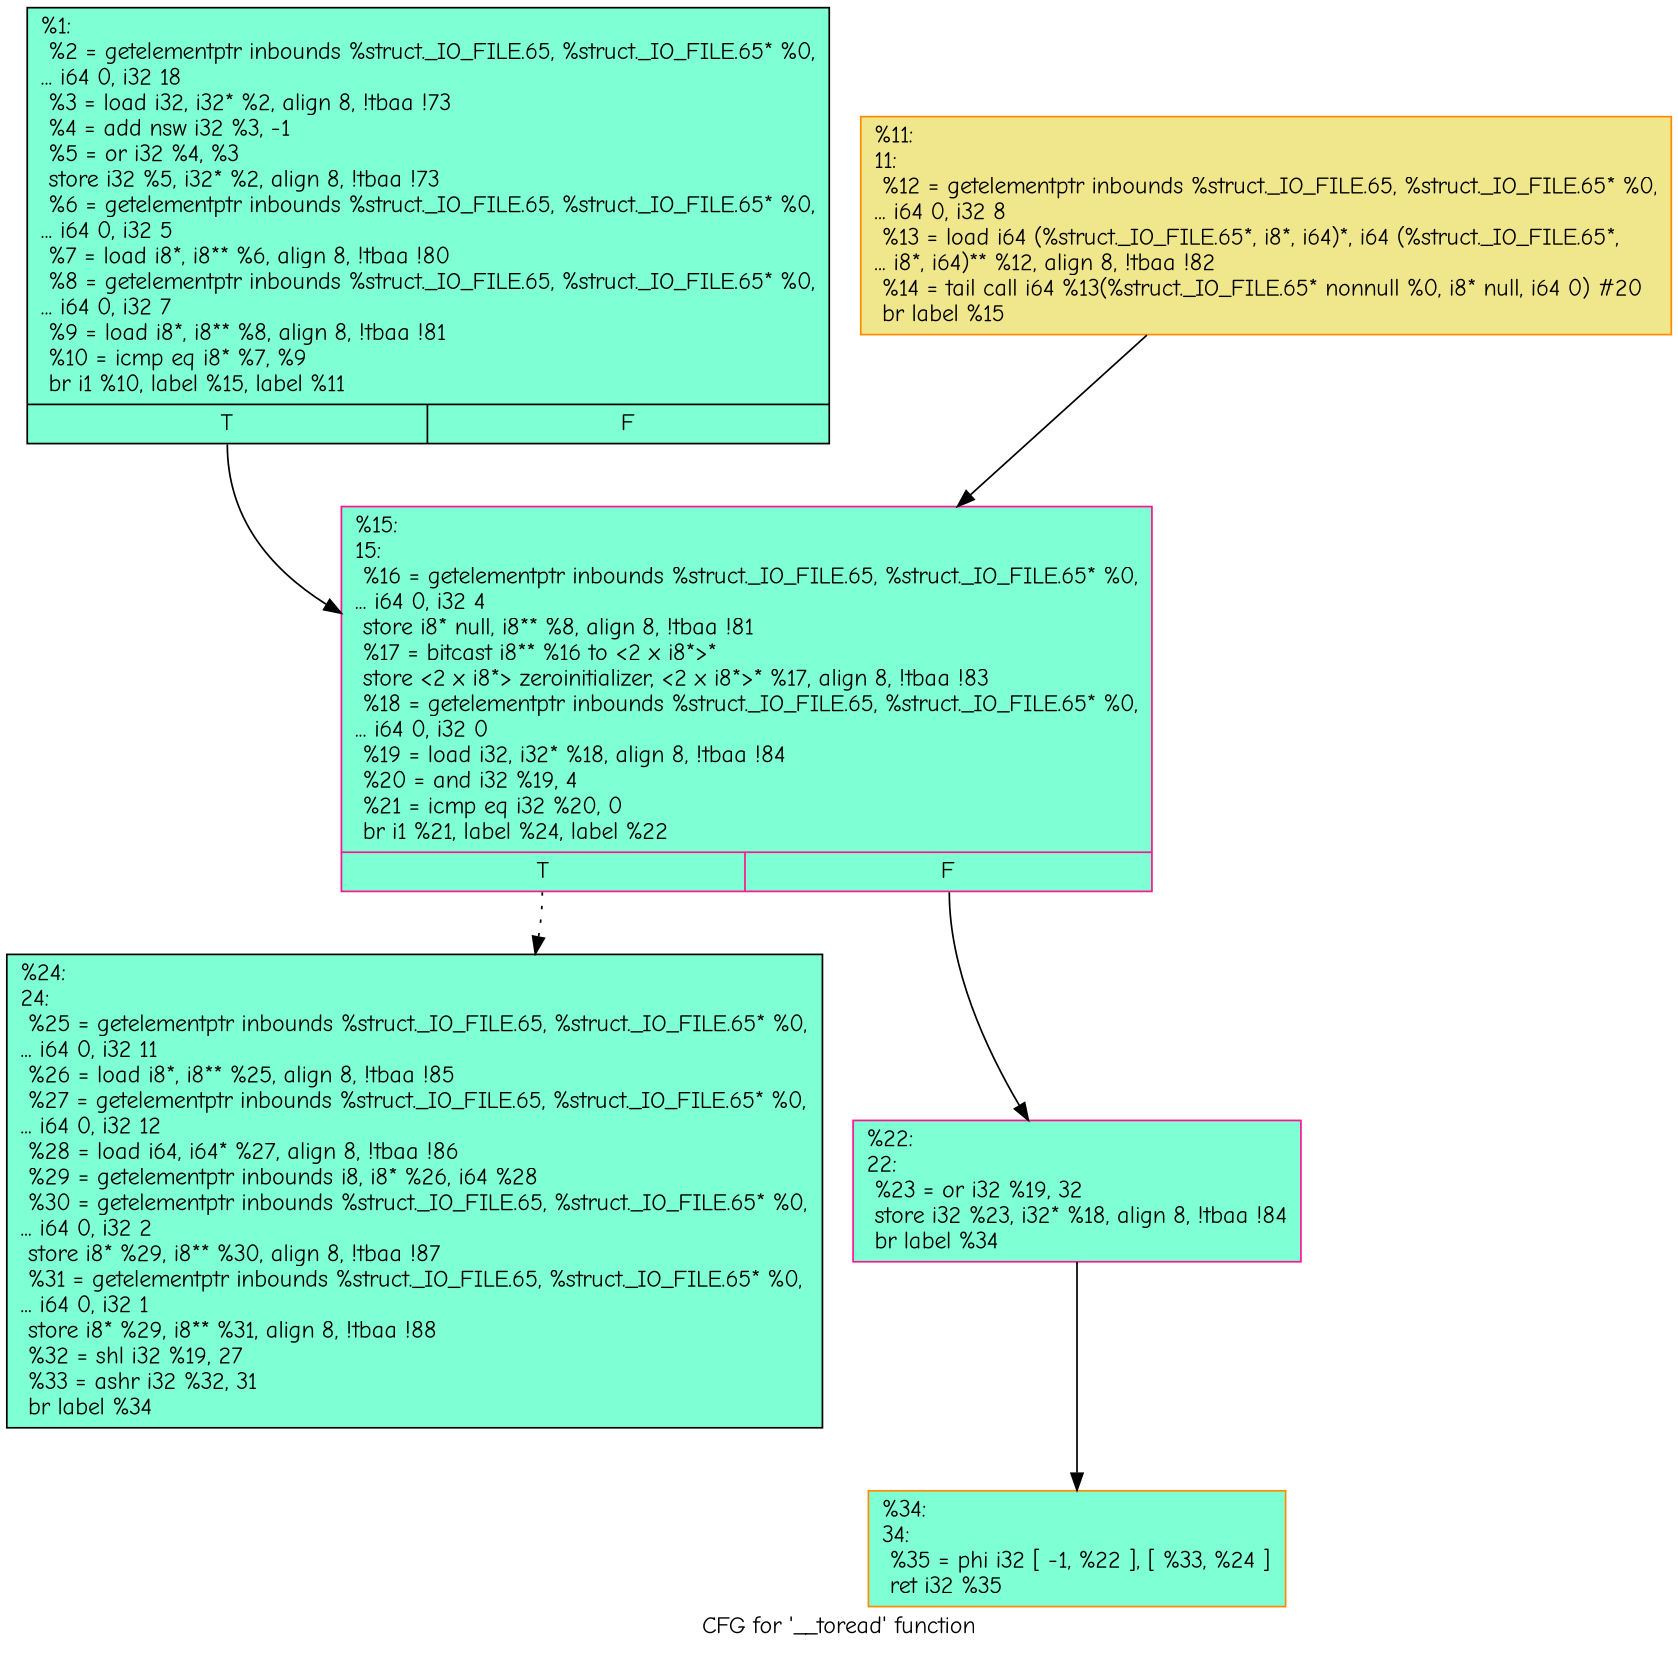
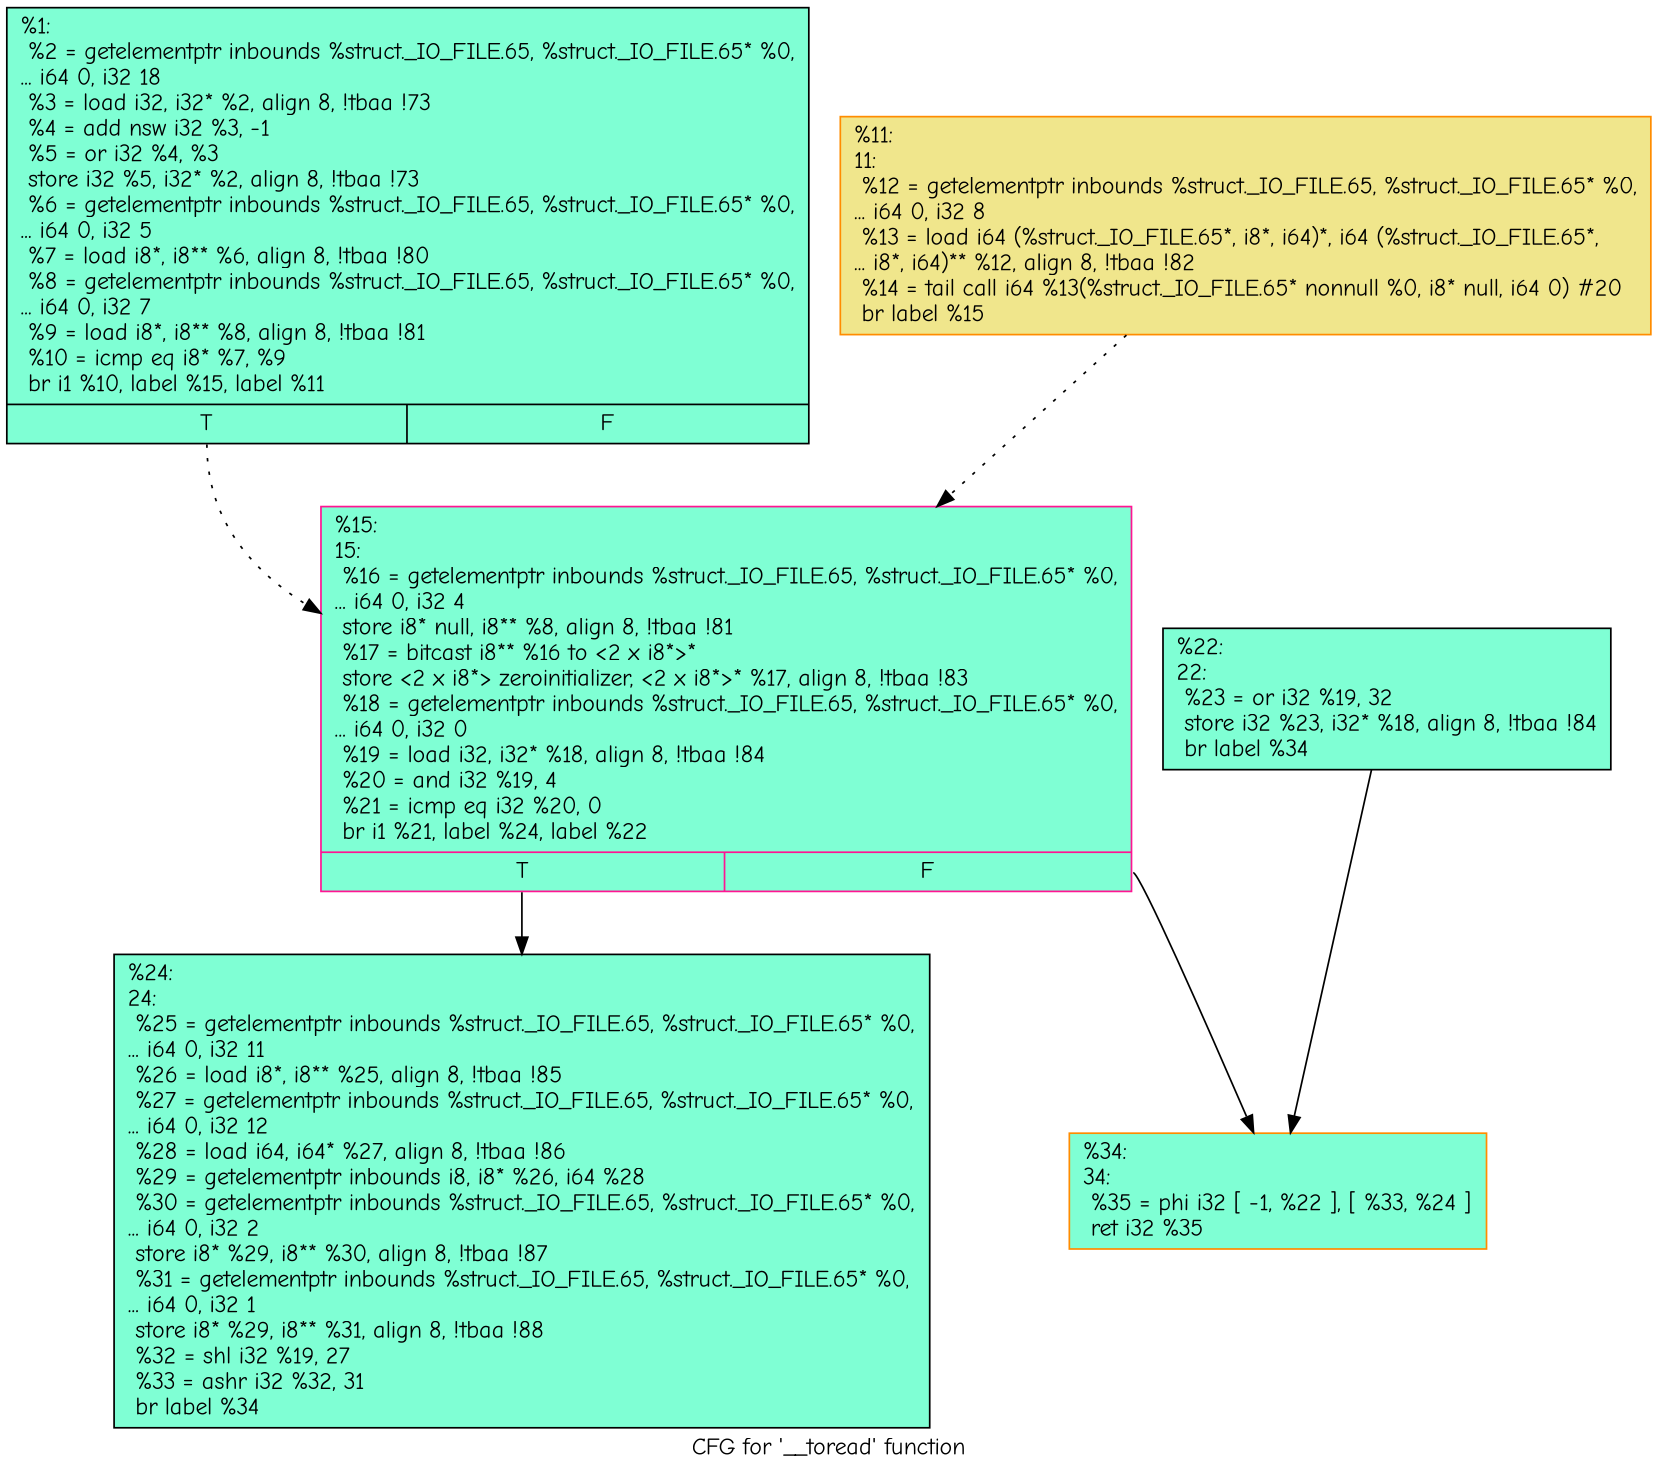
(1059, 415) -> (1038, 415)
(255, 537) -> (234, 537)
(541, 915) -> (522, 915)
(971, 1003) -> (1192, 993)
(1077, 1191) -> (1387, 699)
